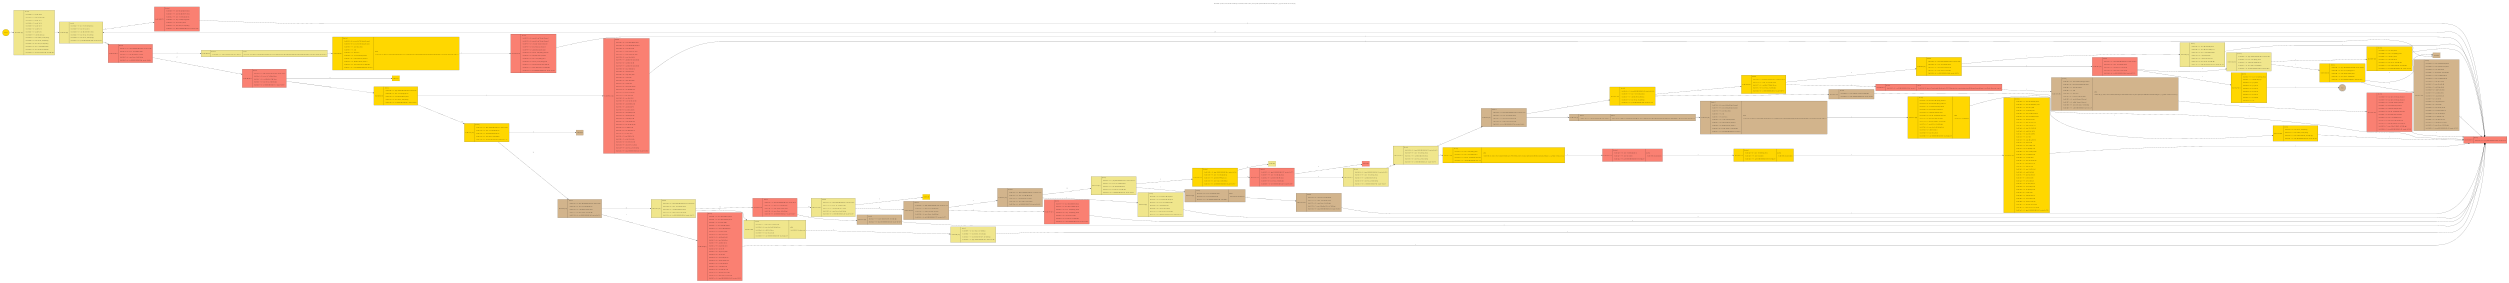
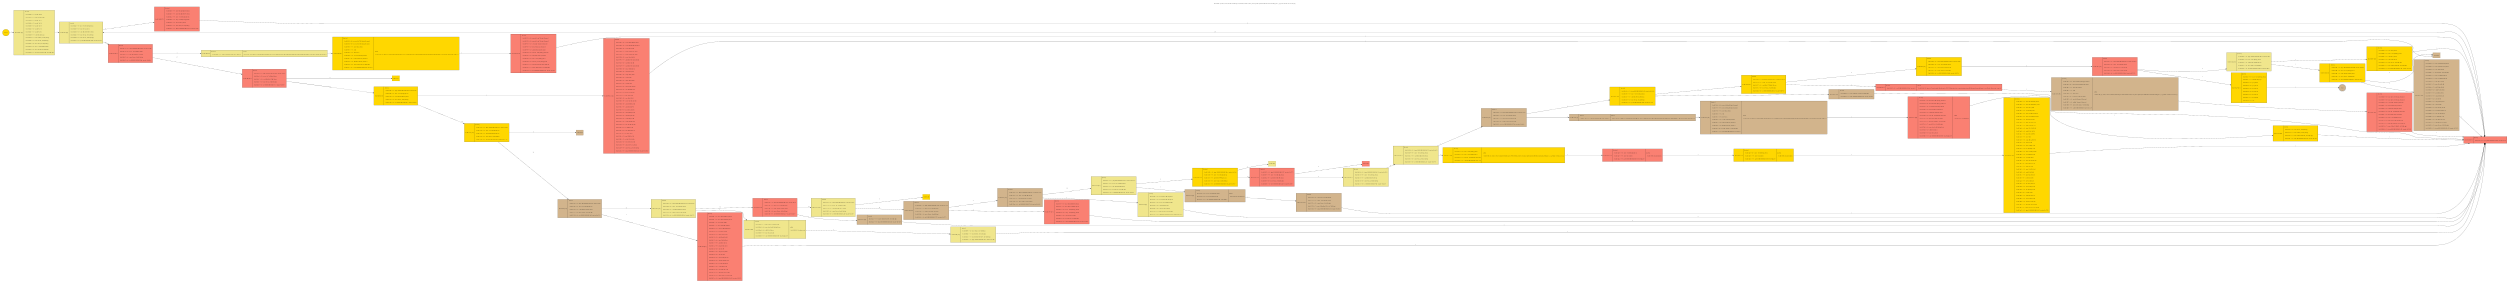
(2202, 55) -> none
(1939, 118) -> (1939, 118)
